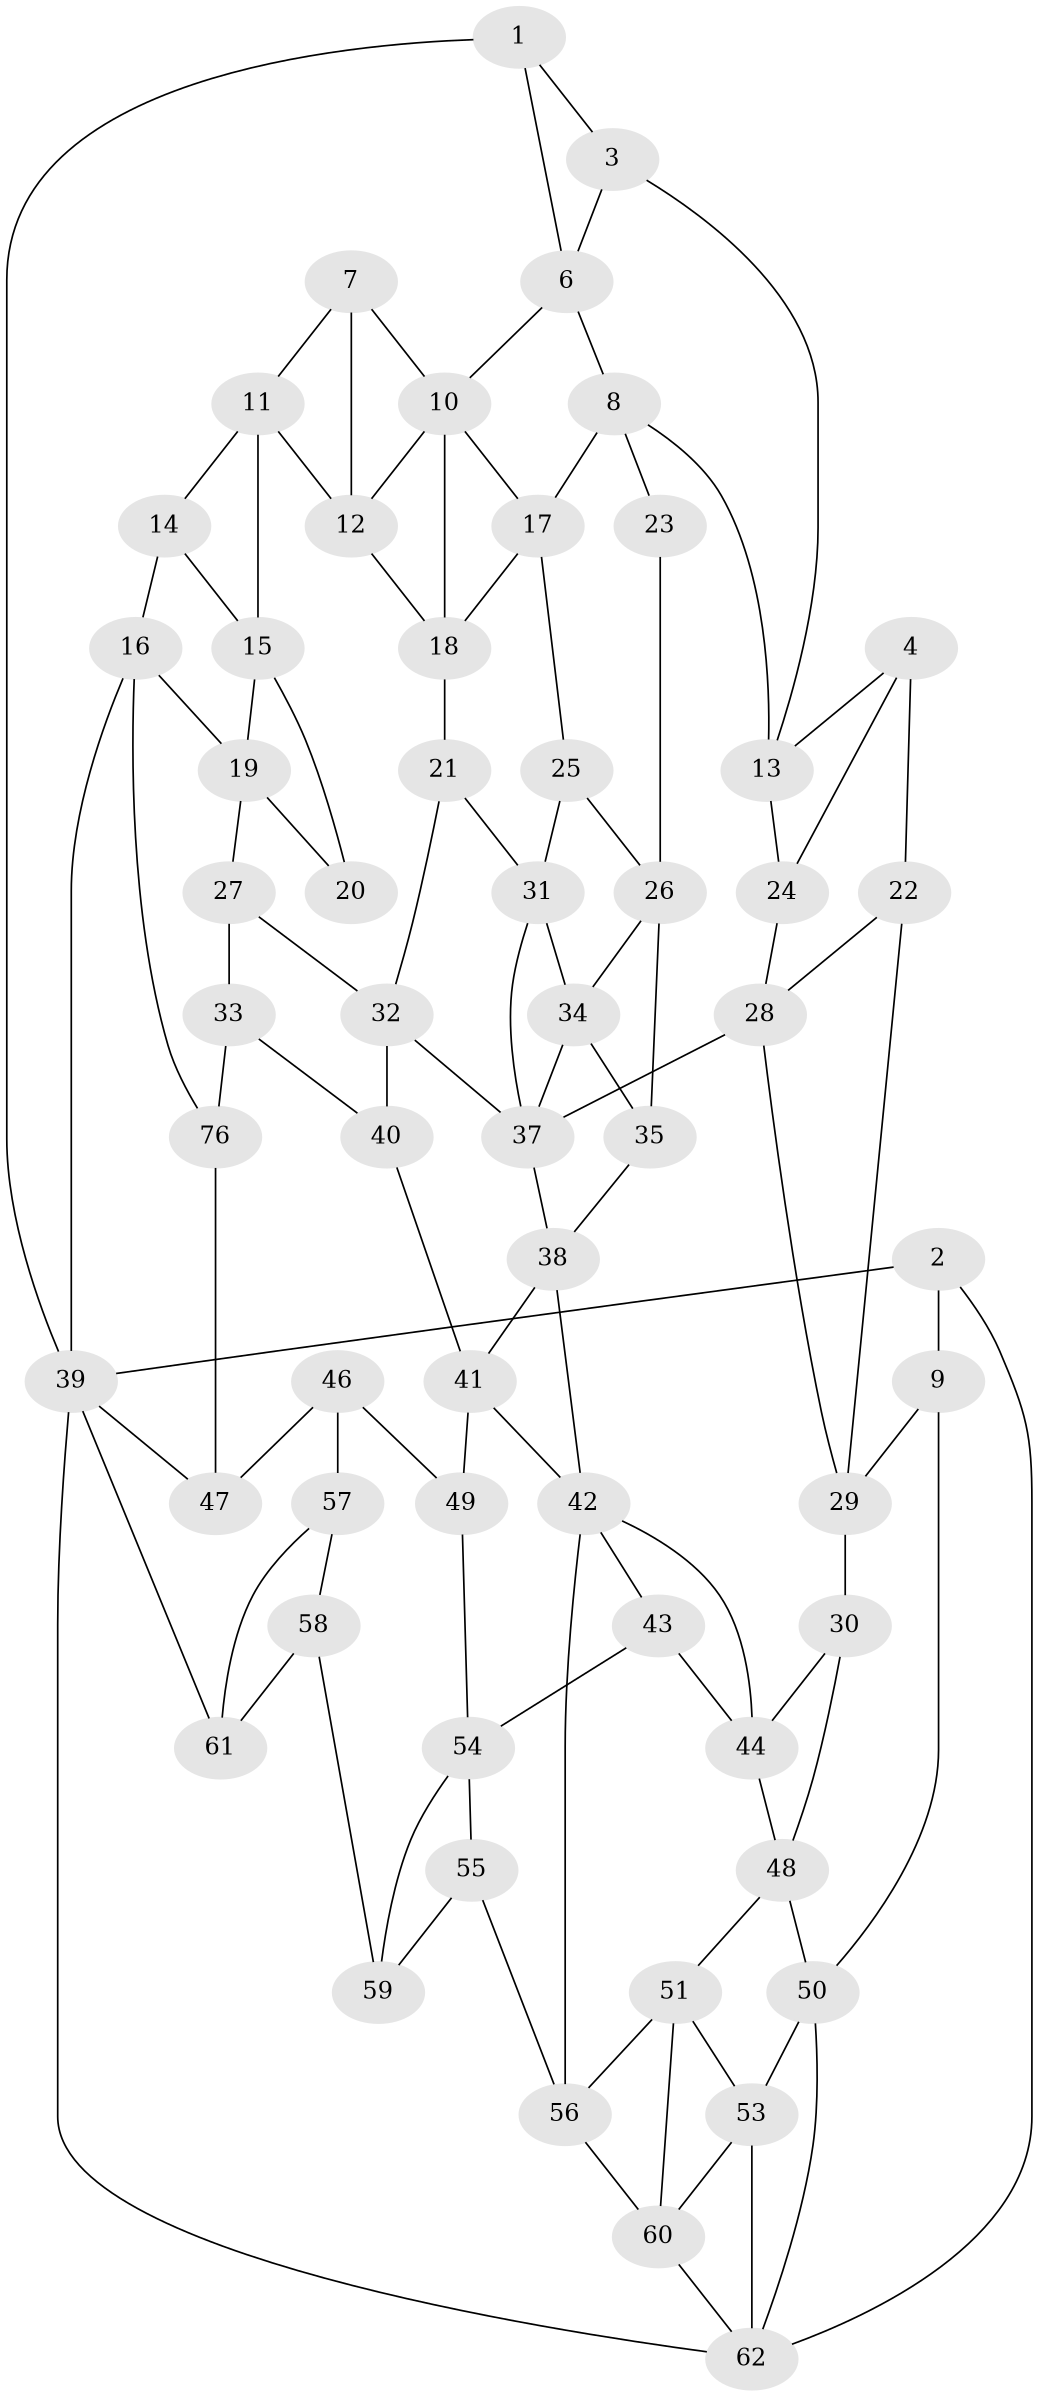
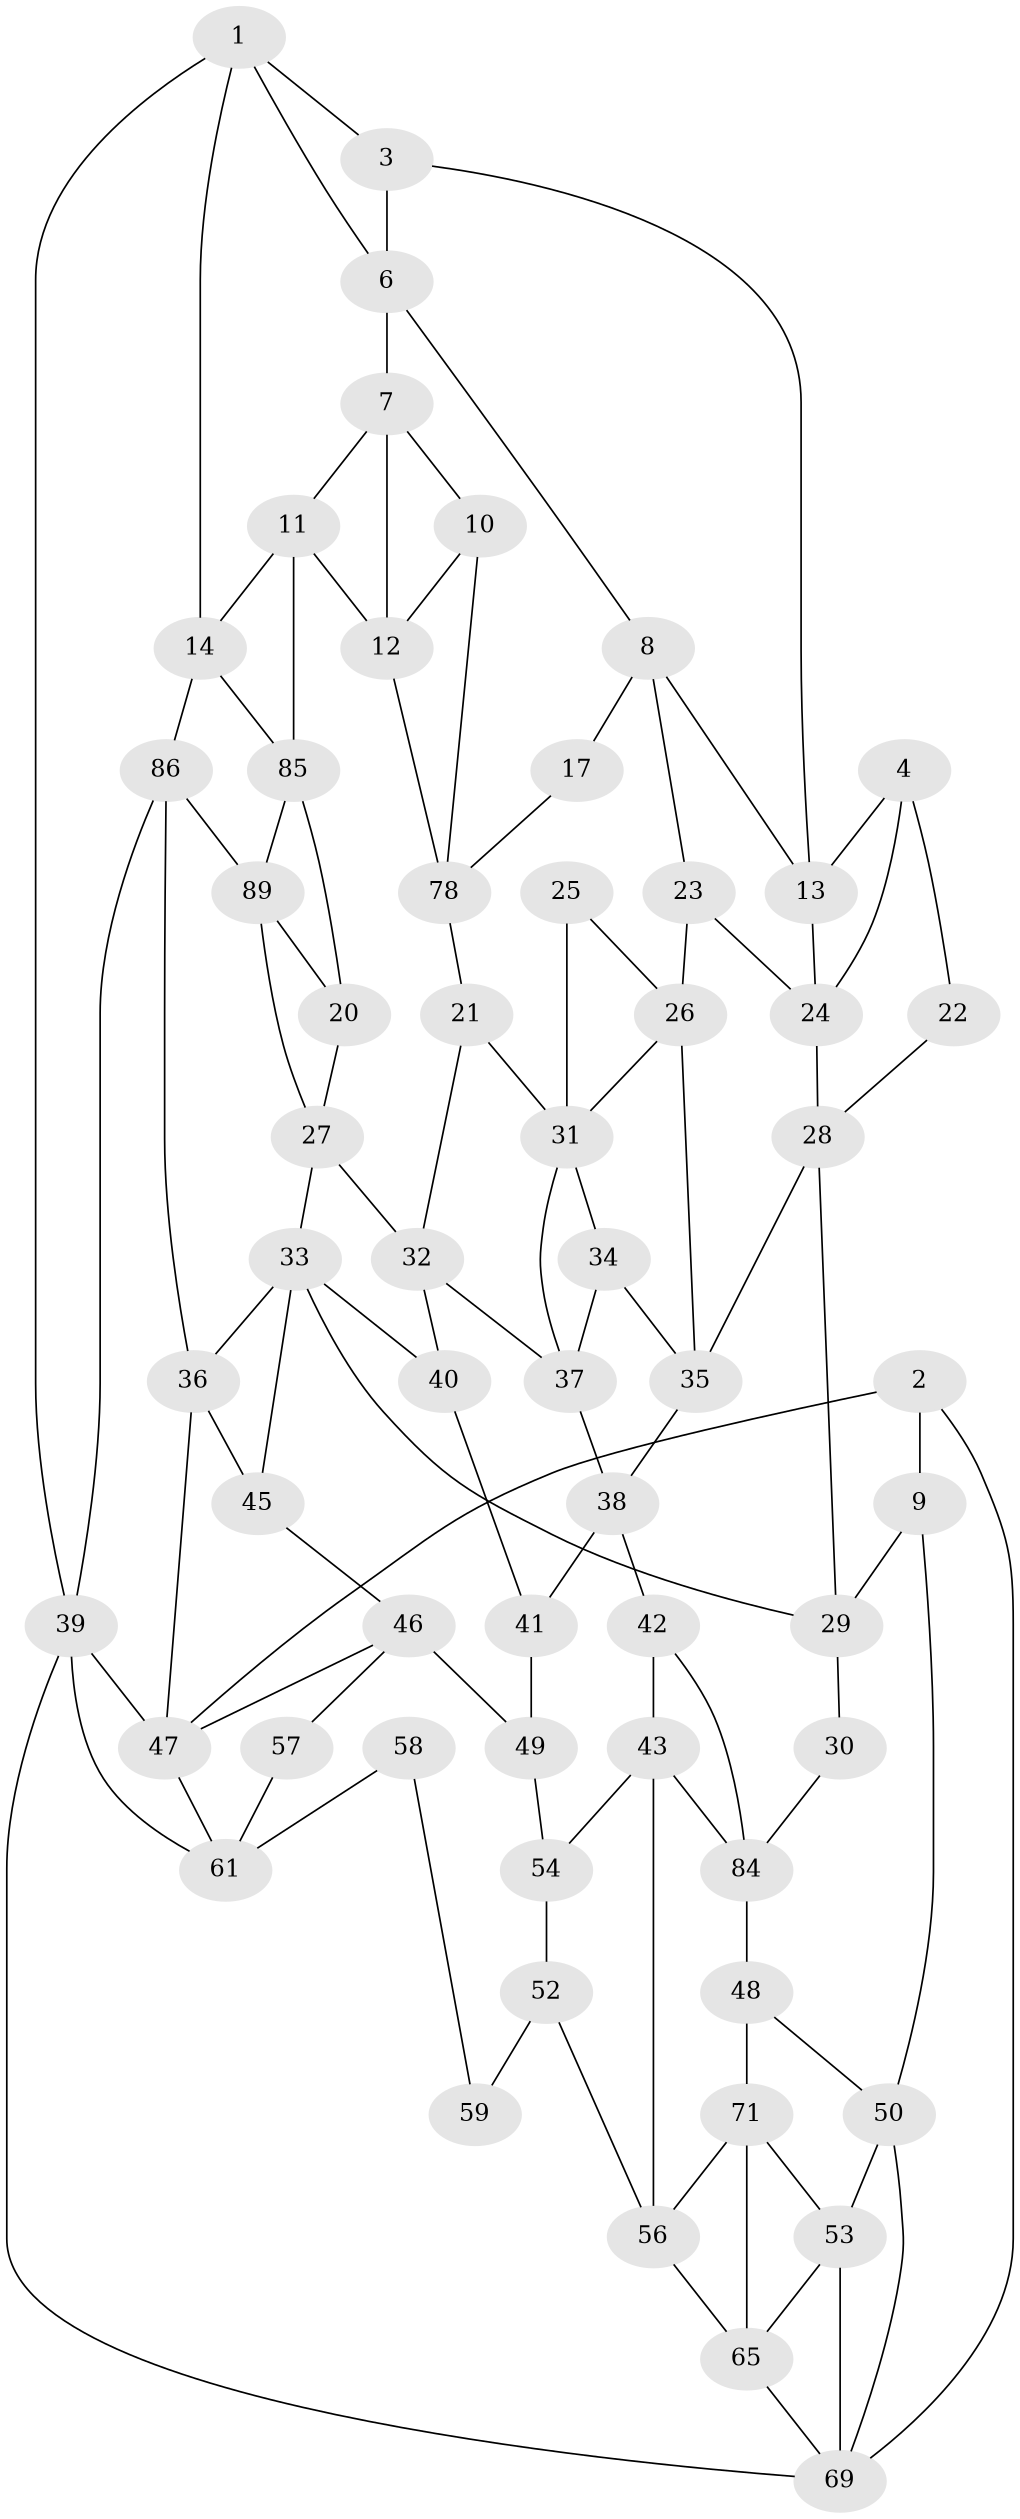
none -> (200, 341)
(506, 343) -> (387, 343)
(491, 465) -> none
(136, 648) -> (166, 771)
(258, 648) -> (294, 771)
(445, 648) -> (445, 893)
(552, 648) -> none
(244, 771) -> (258, 893)
(617, 954) -> (624, 1076)
none -> (753, 954)
none -> (331, 1076)
(640, 1078) -> (757, 1259)
(216, 1137) -> (193, 1382)
(875, 1198) -> (507, 1512)
(485, 1322) -> (503, 1495)
(527, 1443) -> none
none -> (258, 1504)
(326, 1565) -> none
(752, 1748) -> (747, 1870)
(820, 1750) -> none
none -> (195, 1809)
(565, 1809) -> (653, 1992)
(402, 1864) -> none
(472, 1870) -> (547, 1993)
(675, 1993) -> (747, 2115)
(659, 2237) -> (747, 2359)
(752, 2359) -> (840, 2481)
